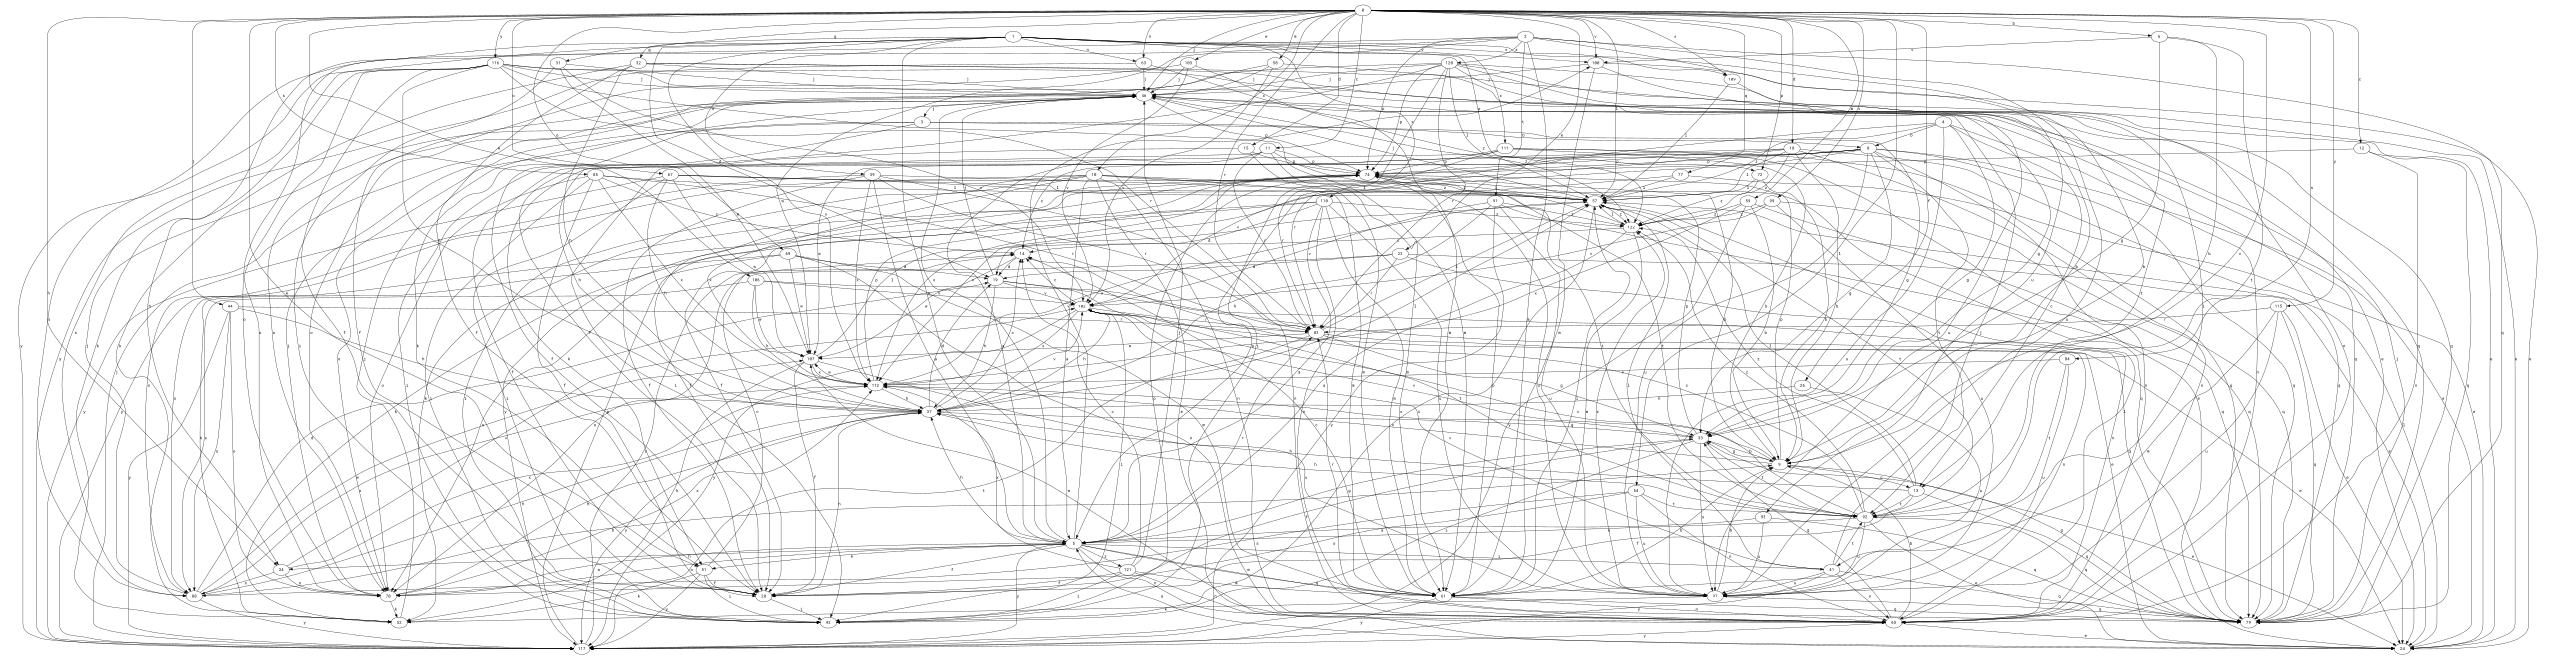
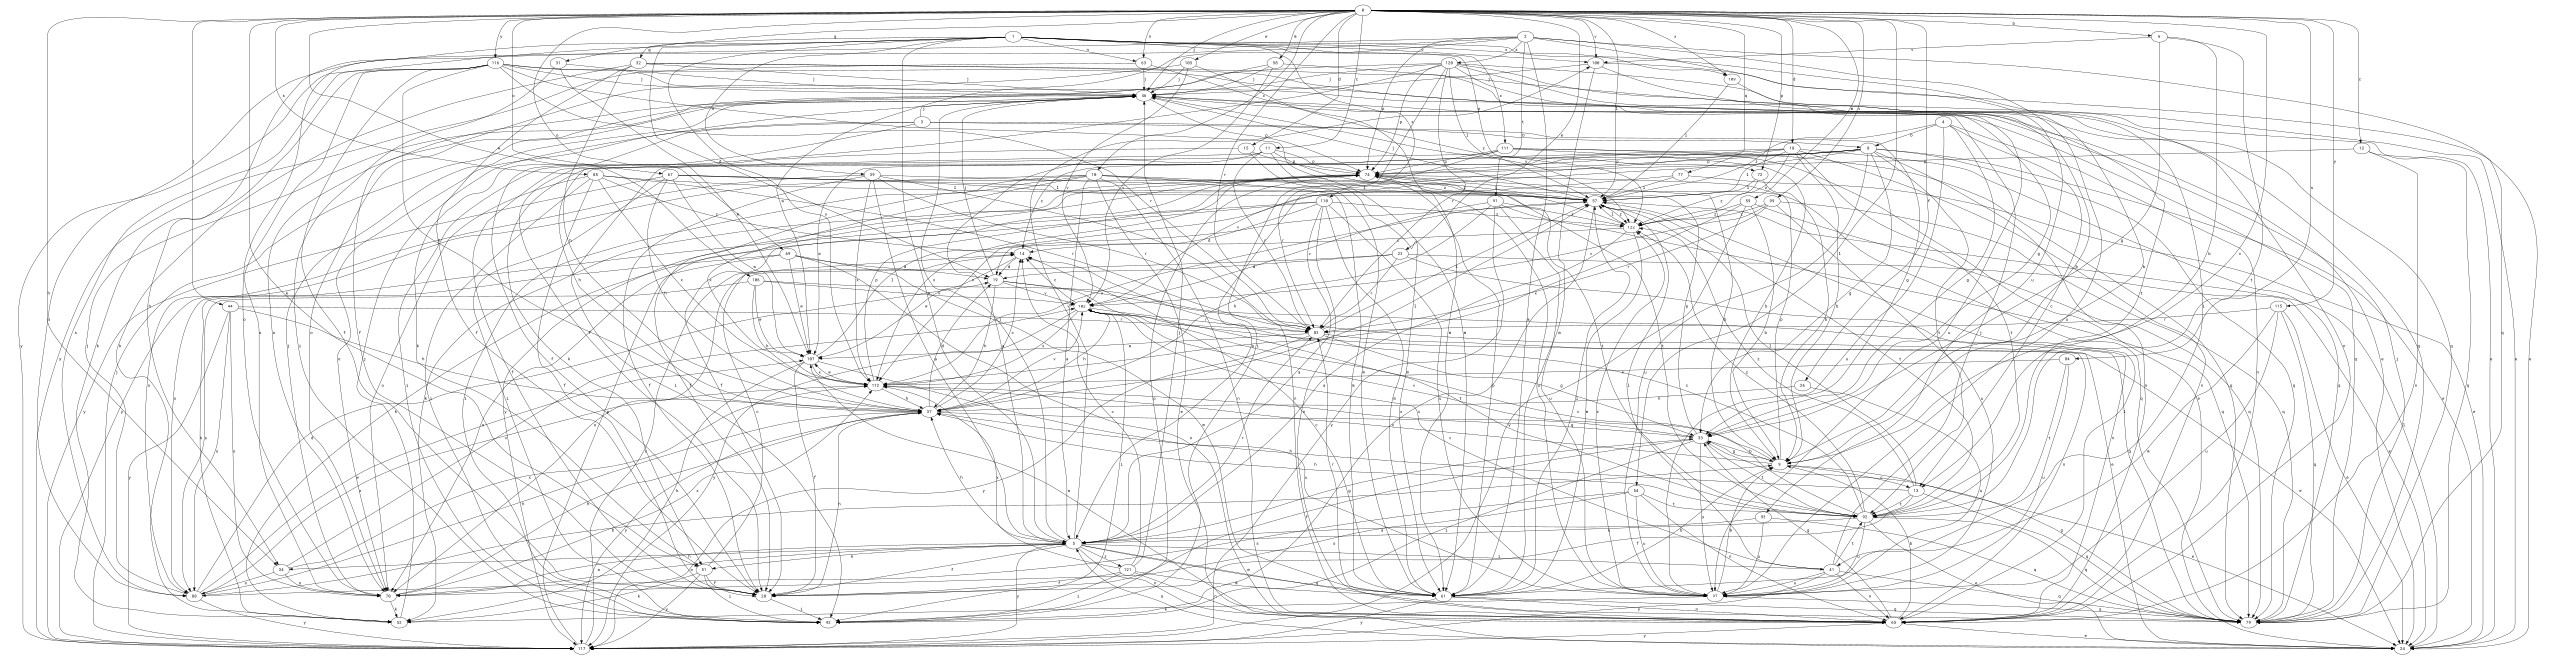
(1029, 101) -> (1022, 101)
(1649, 149) -> (1586, 277)
(872, 159) -> none
(1526, 162) -> (1526, 162)
none -> (1985, 290)
(1000, 320) -> (1000, 320)
(984, 491) -> (984, 491)
